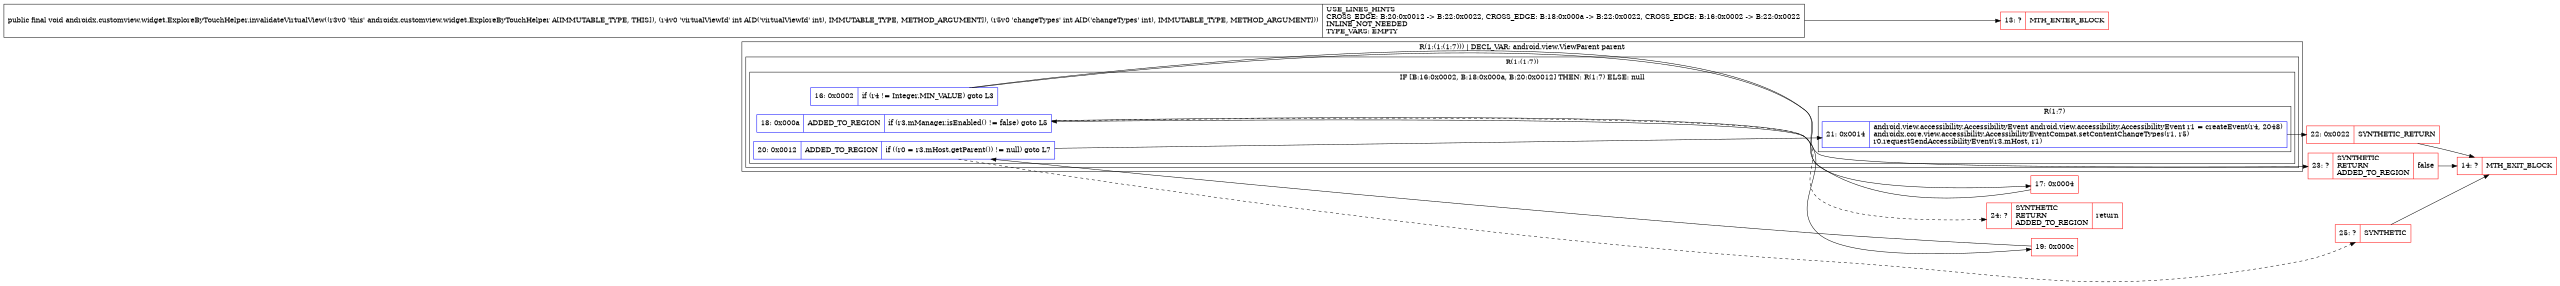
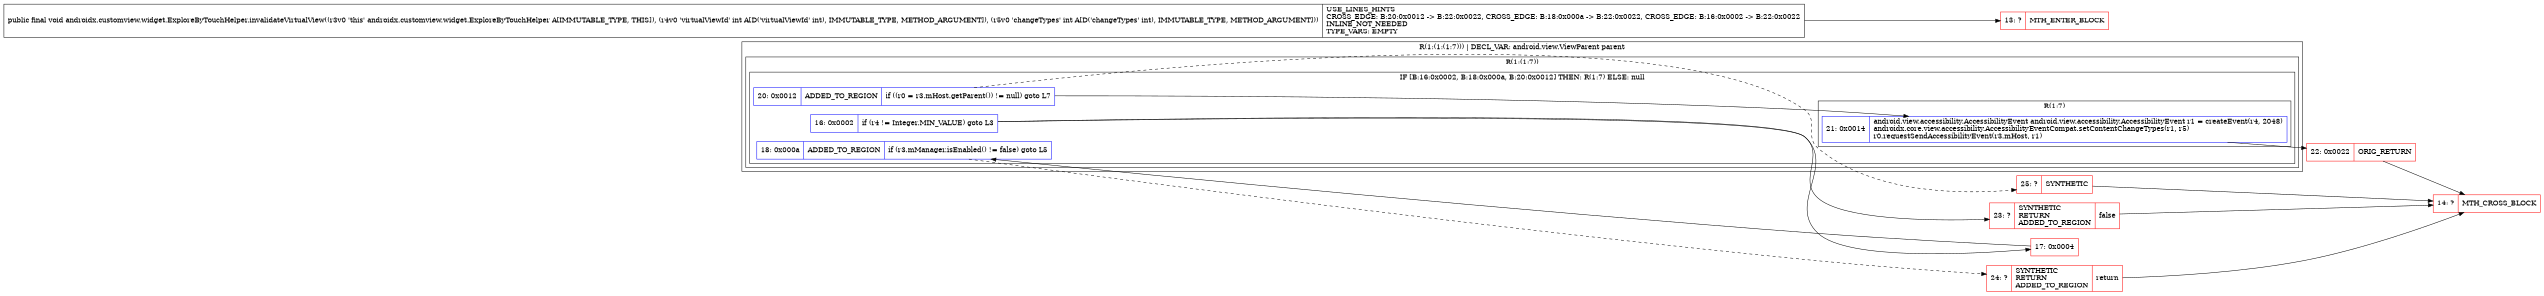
(2397, 134) -> (2385, 152)
(2519, 166) -> (2499, 203)
(2055, 247) -> none
none -> (2294, 262)
